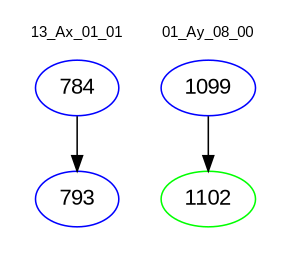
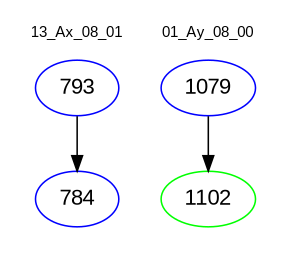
(77, 33) -> (77, 33)
(208, 88) -> (208, 88)
(77, 136) -> (77, 136)
